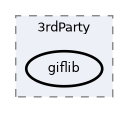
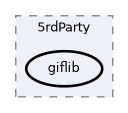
(64, 28) -> (64, 28)
